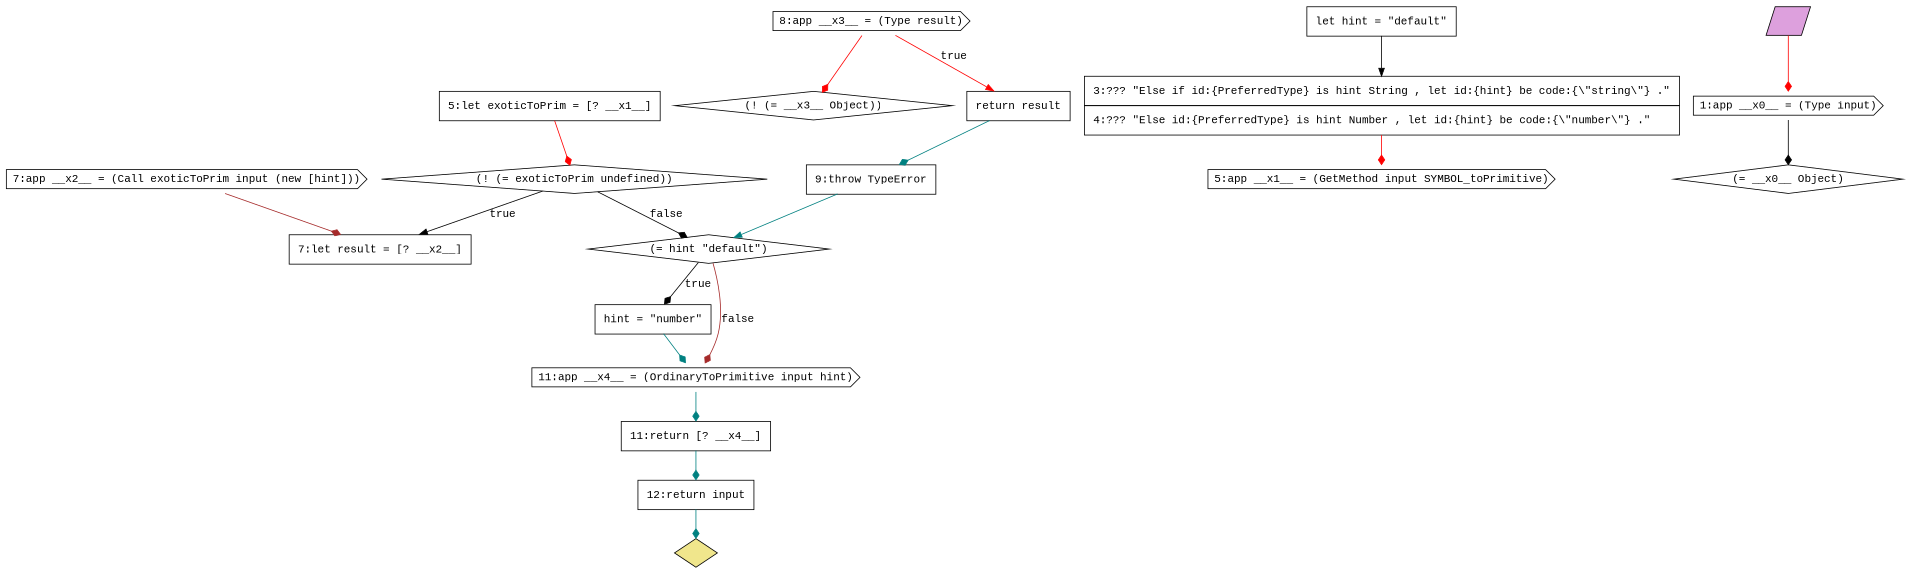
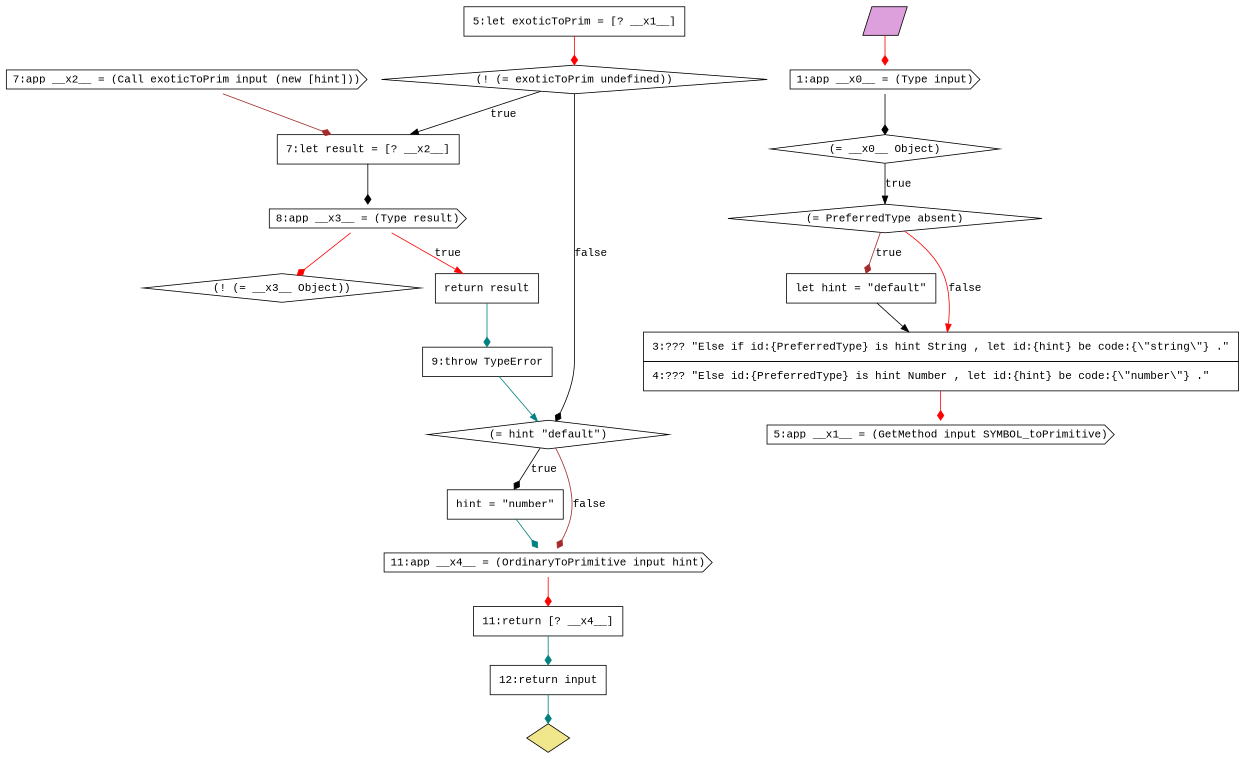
none -> (368, 179)
none -> (885, 218)
(696, 402) -> (548, 587)
